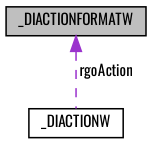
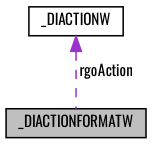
(76, 80) -> (76, 80)
